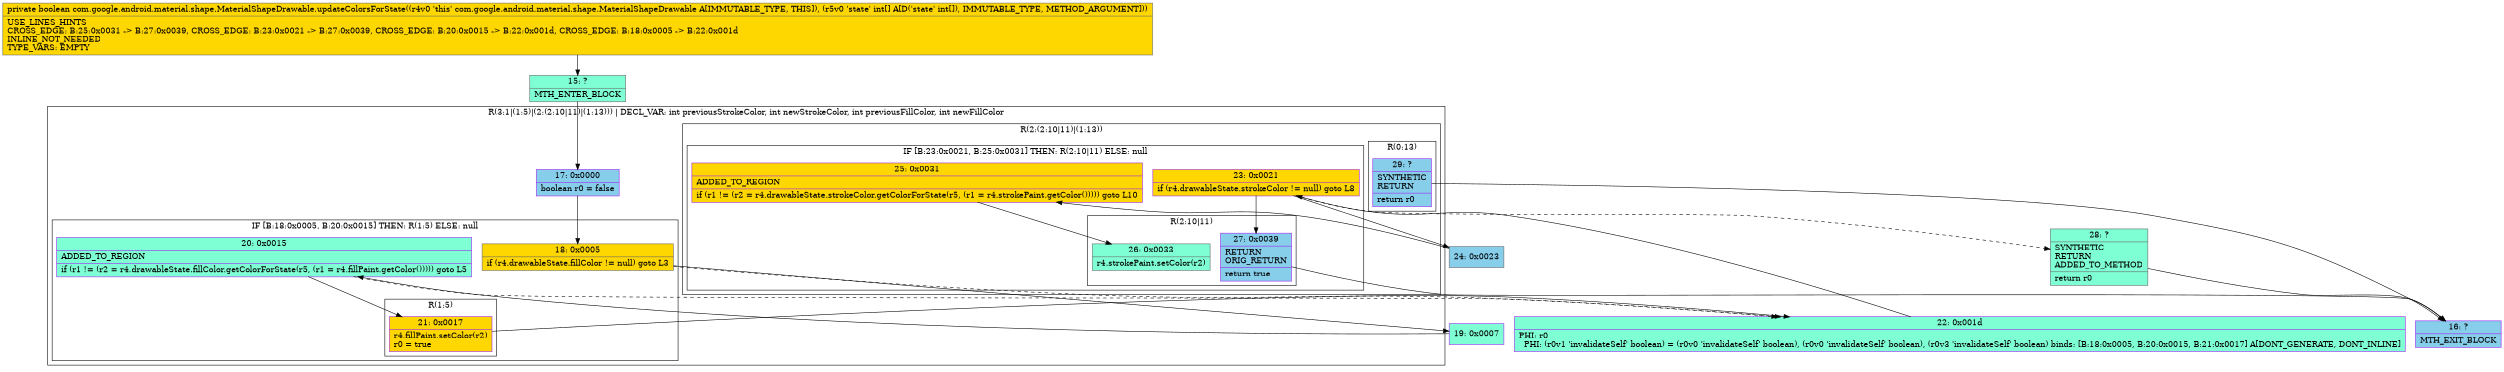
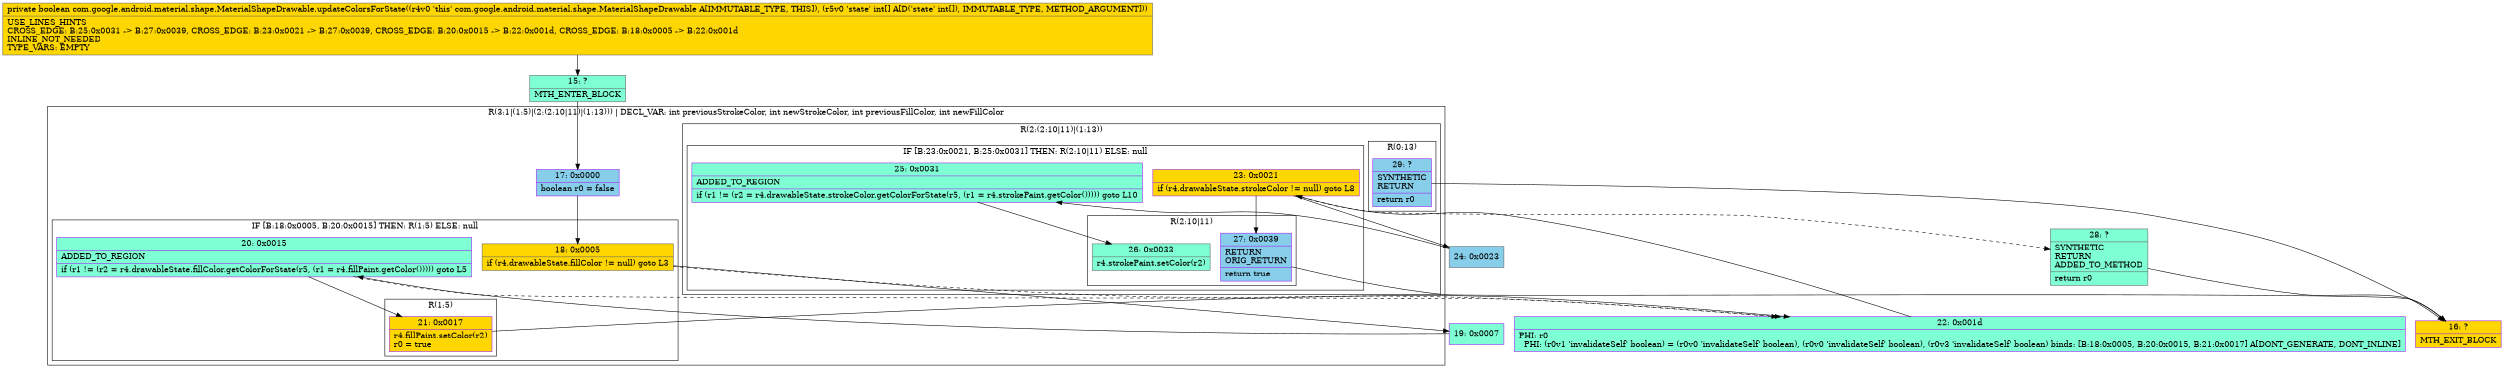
(917, 183) -> (917, 183)
(2458, 334) -> (2458, 334)
